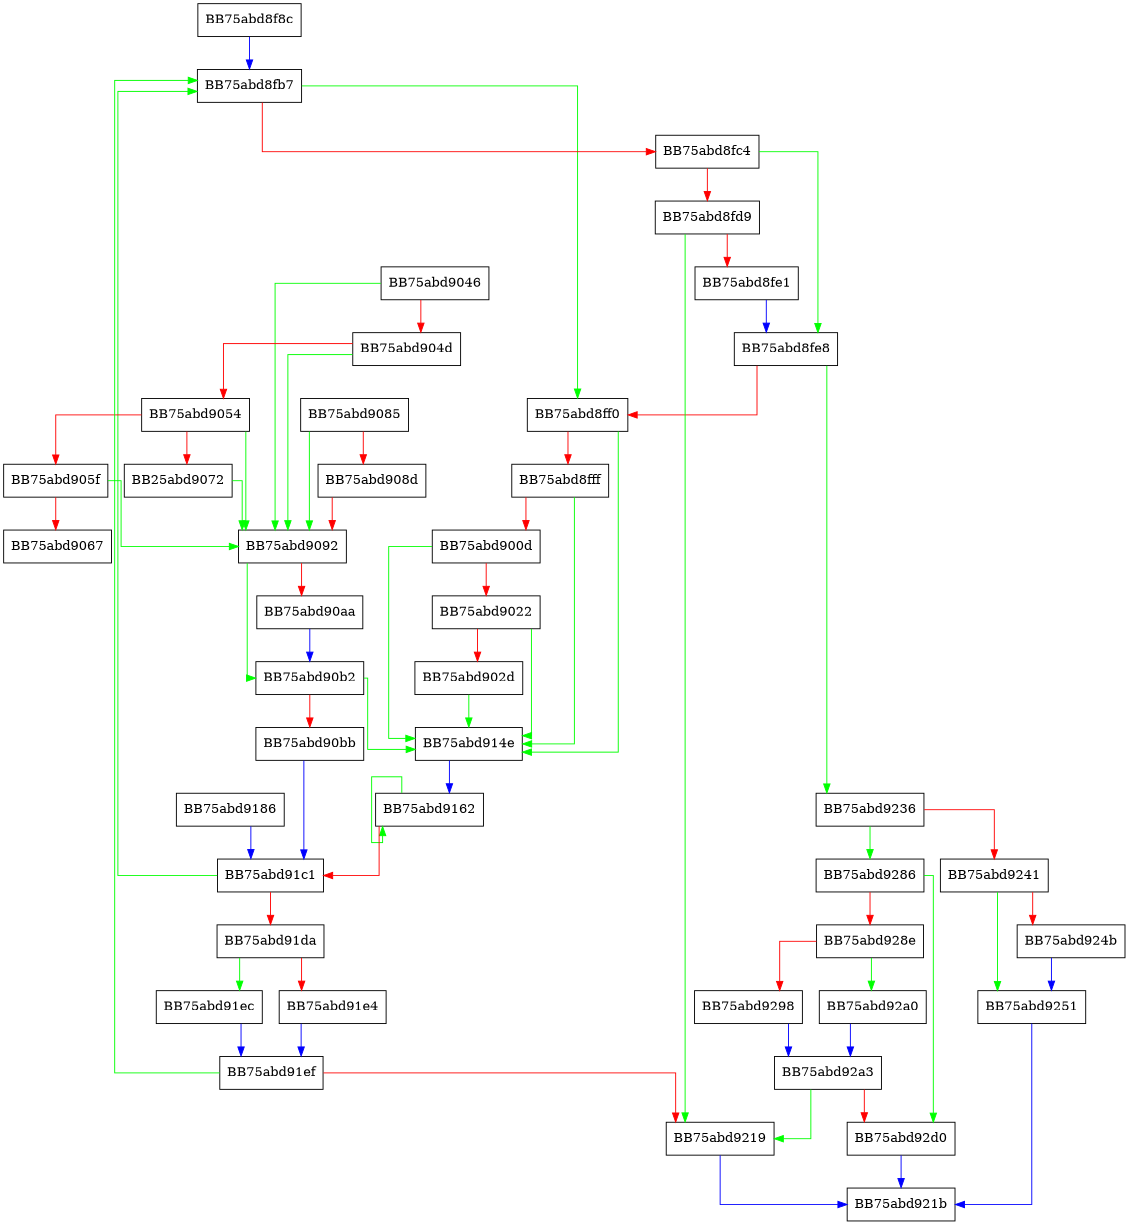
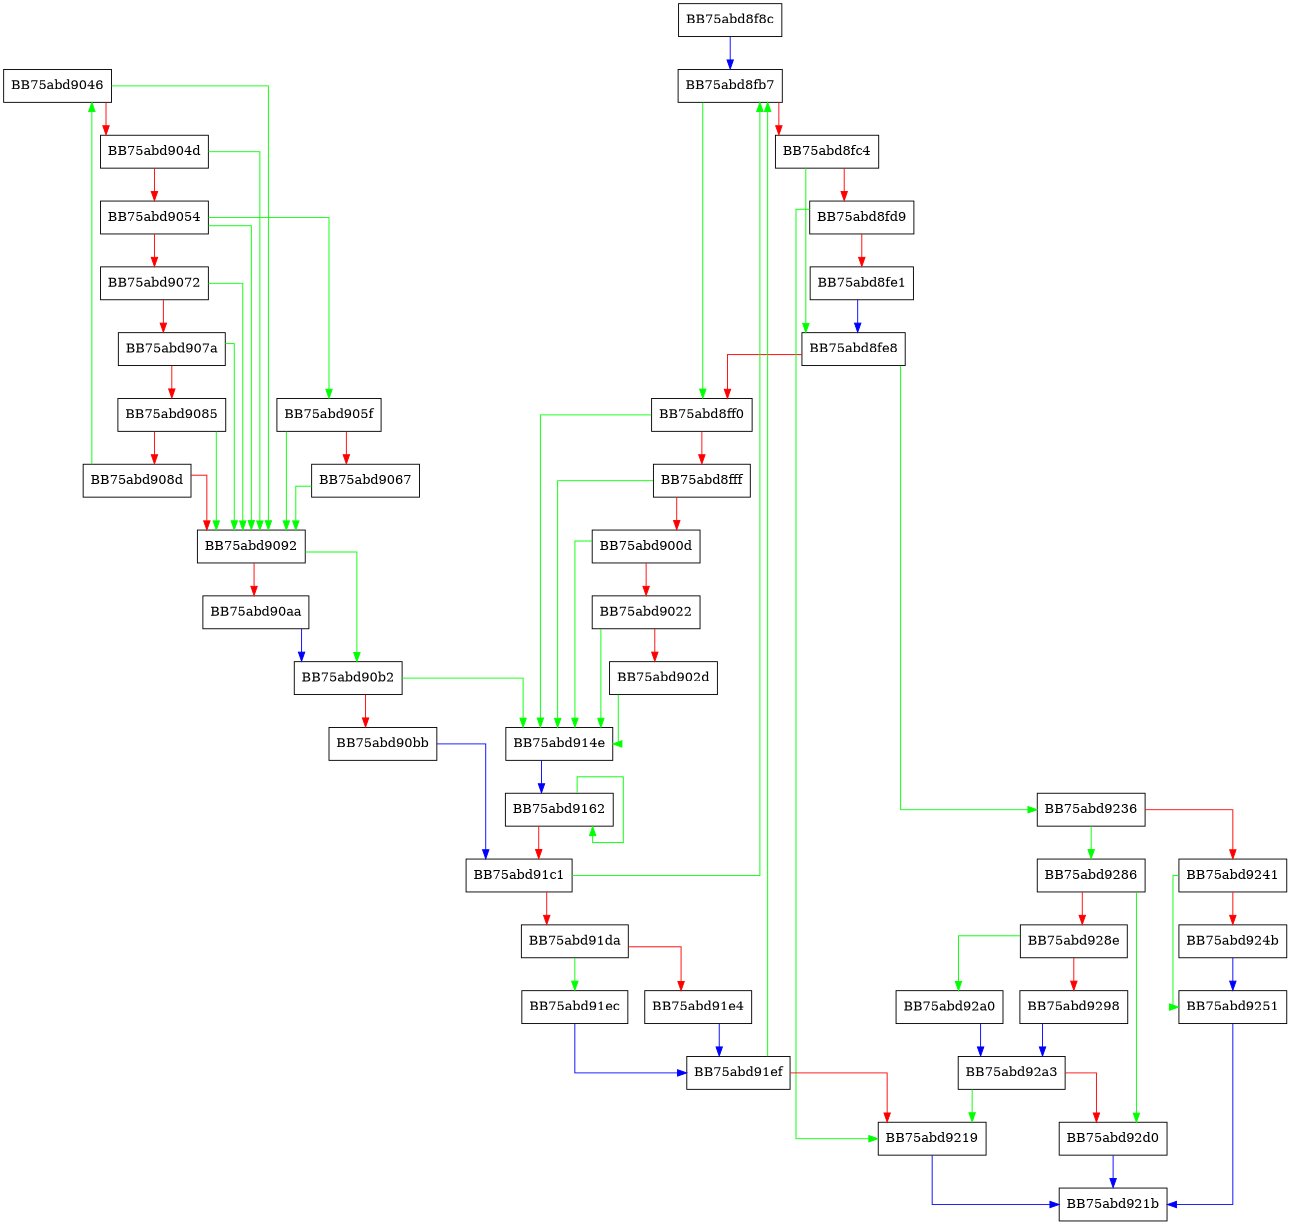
none -> (92, 288)
none -> (172, 349)
(79, 415) -> (329, 243)
(178, 481) -> (154, 283)
none -> (296, 496)
(230, 810) -> none
